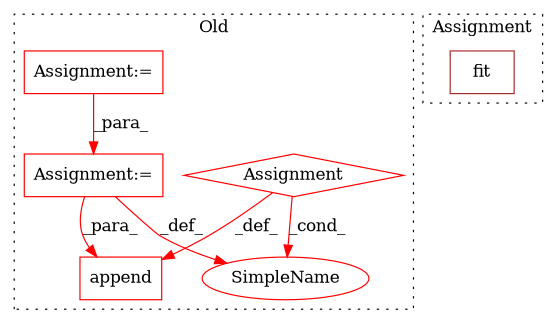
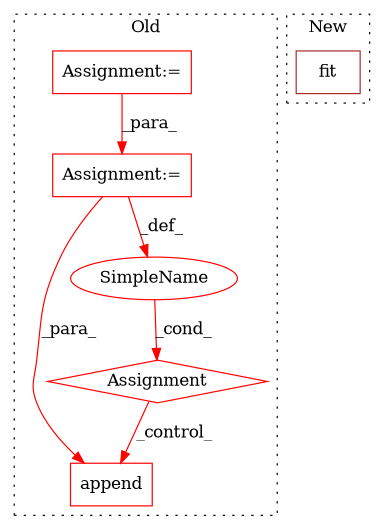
(483, 28) -> (328, 28)
(290, 221) -> (156, 324)
(256, 227) -> (174, 433)
